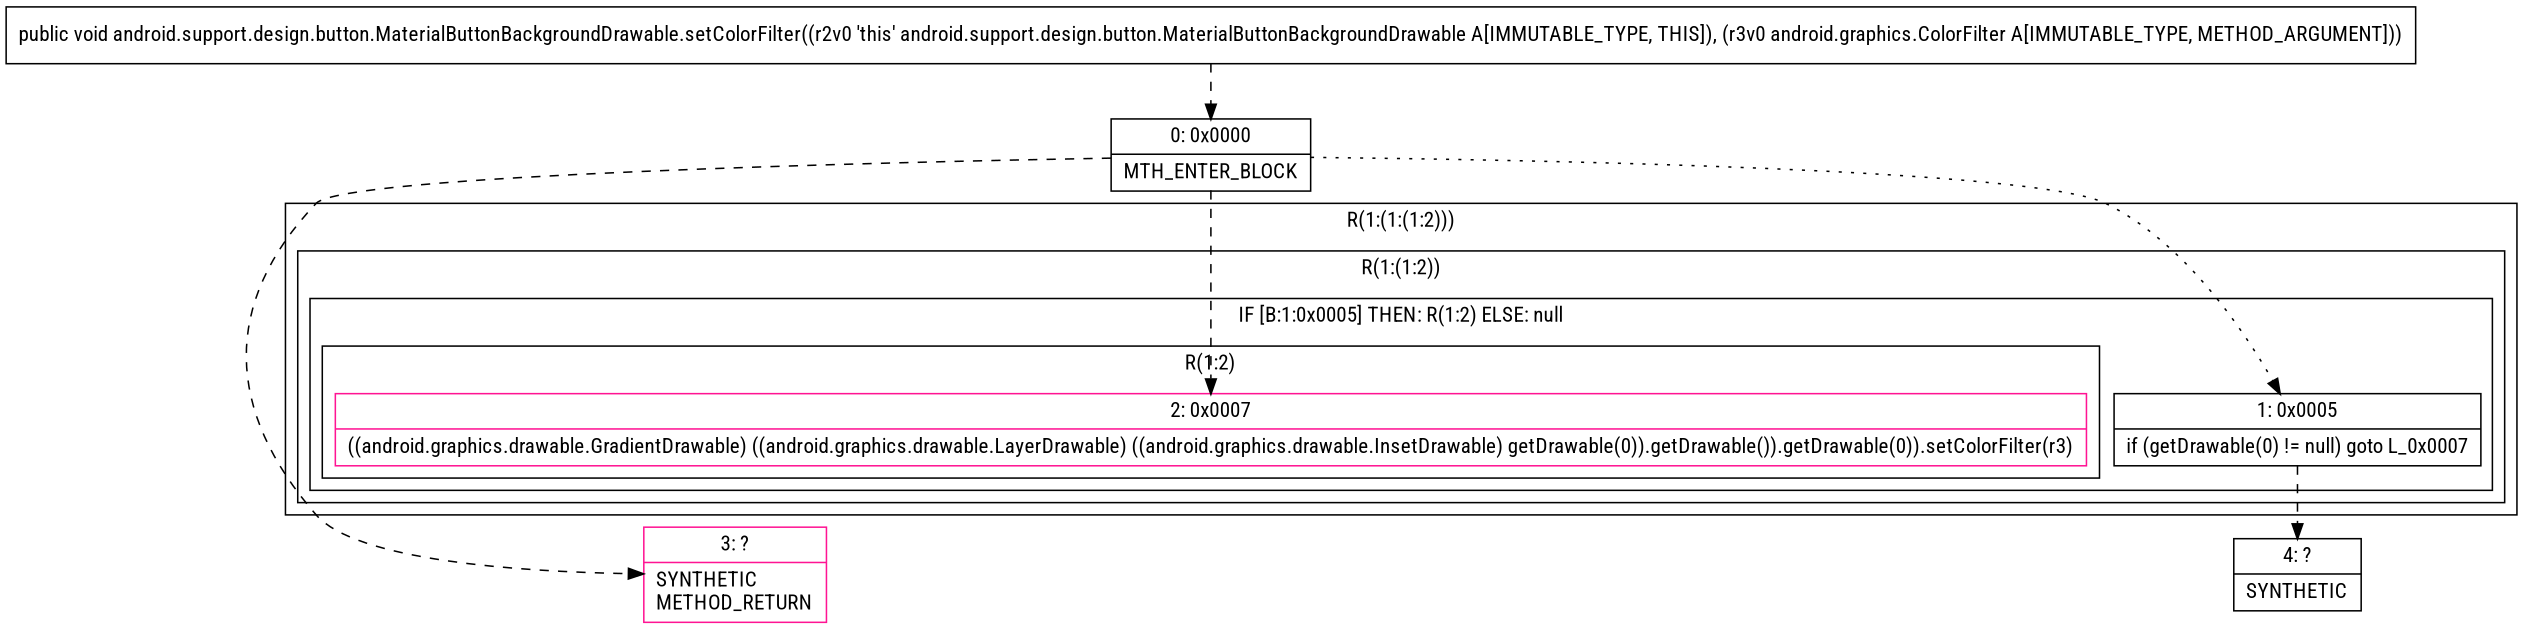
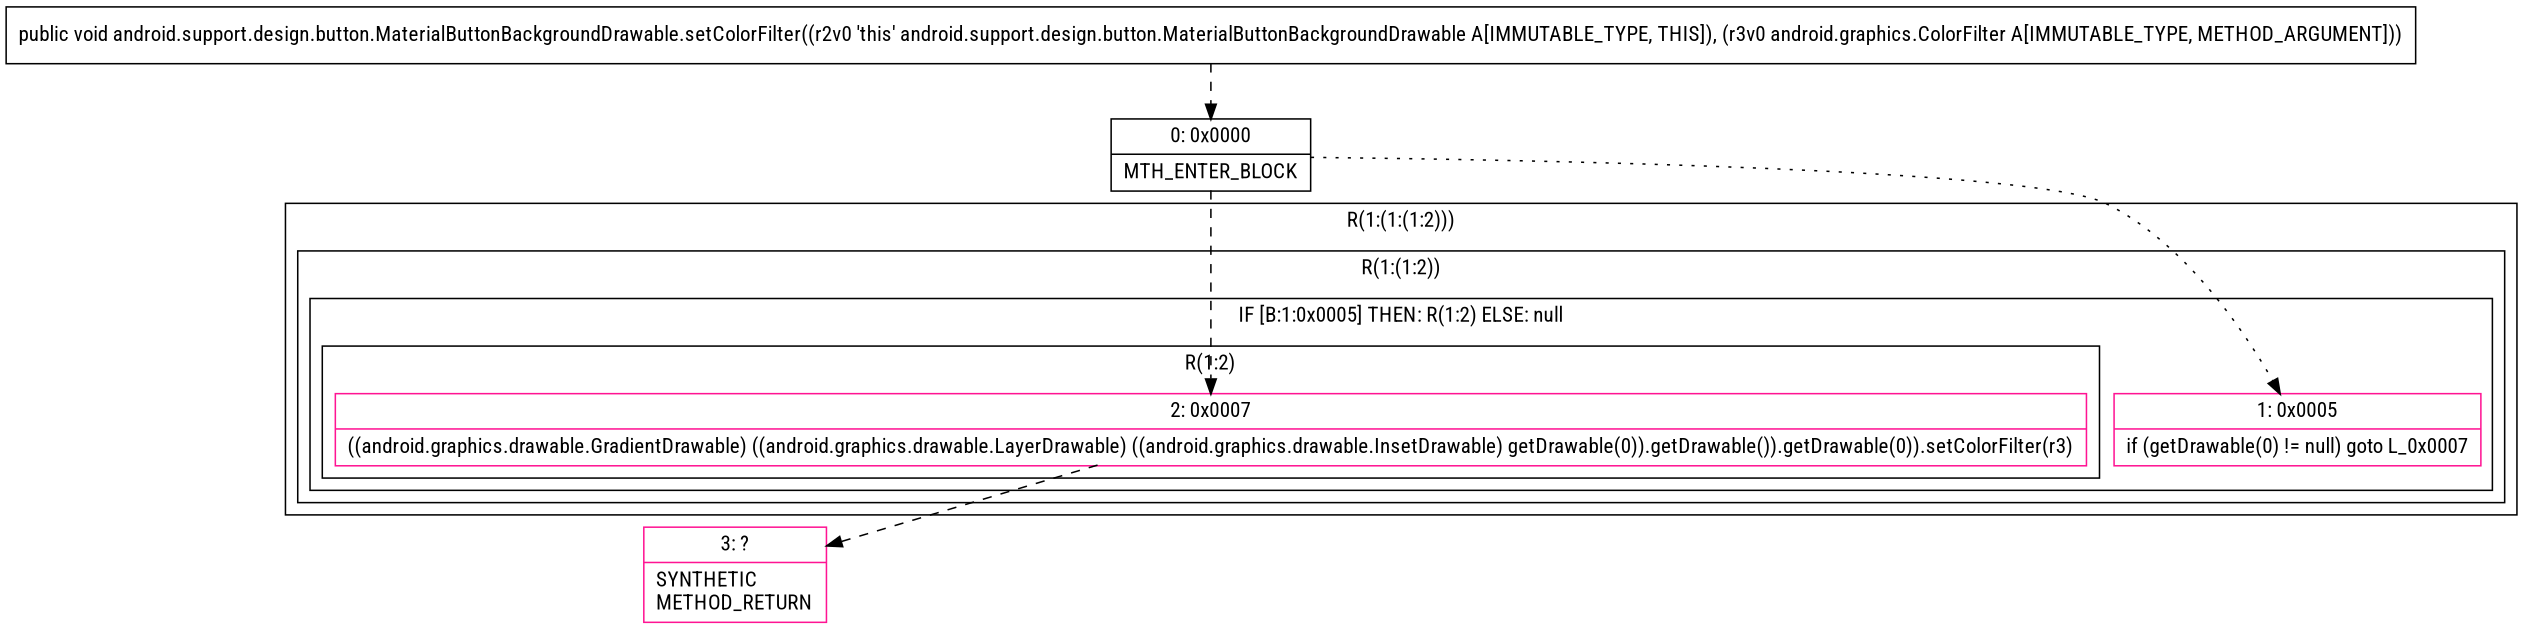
(378, 190) -> (969, 503)
(2297, 430) -> (2297, 430)
(2297, 575) -> none
